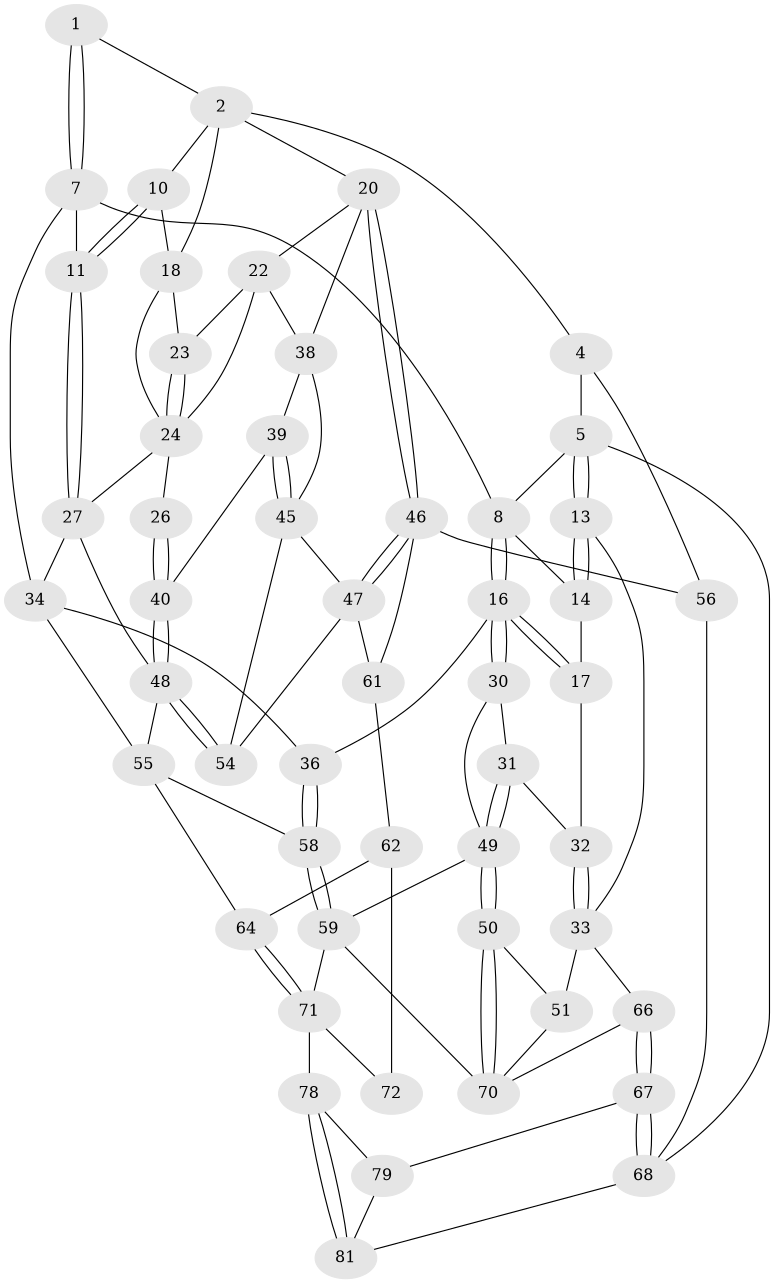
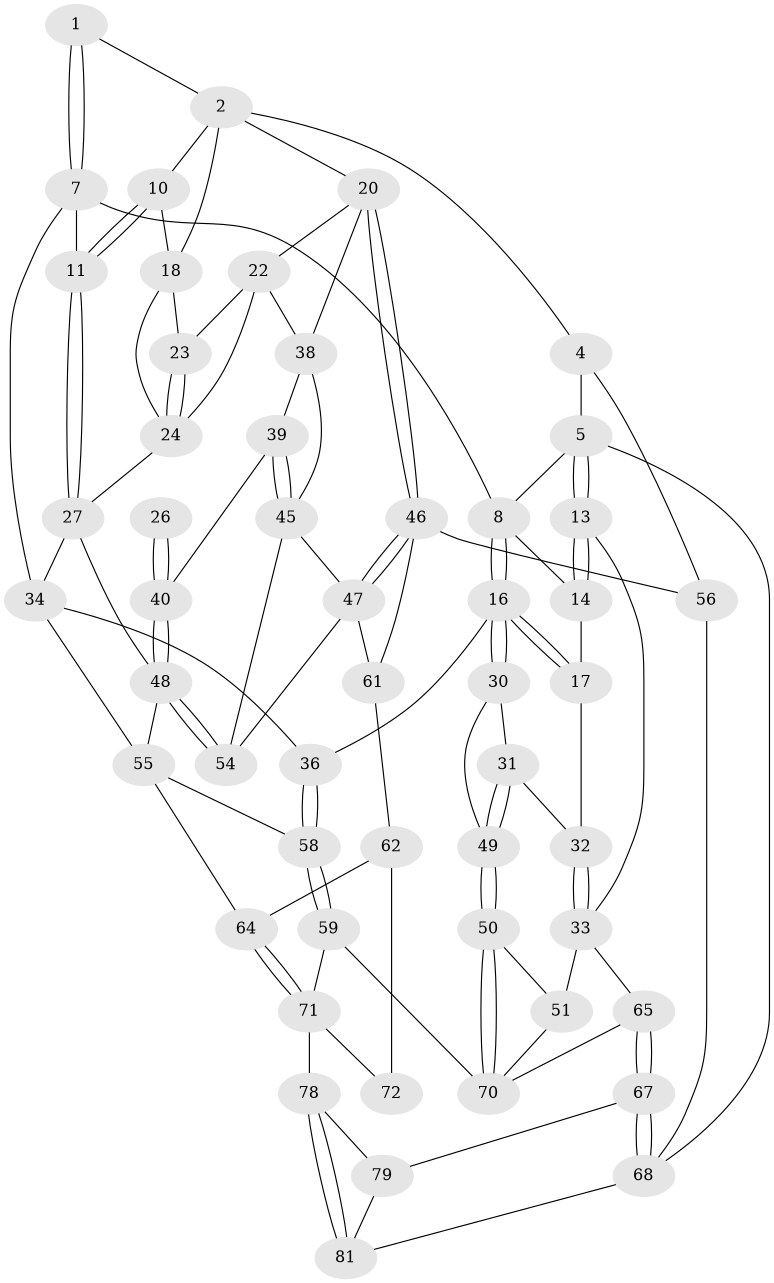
(166, 477) -> none
(409, 888) -> none
(644, 1012) -> (644, 1012)
